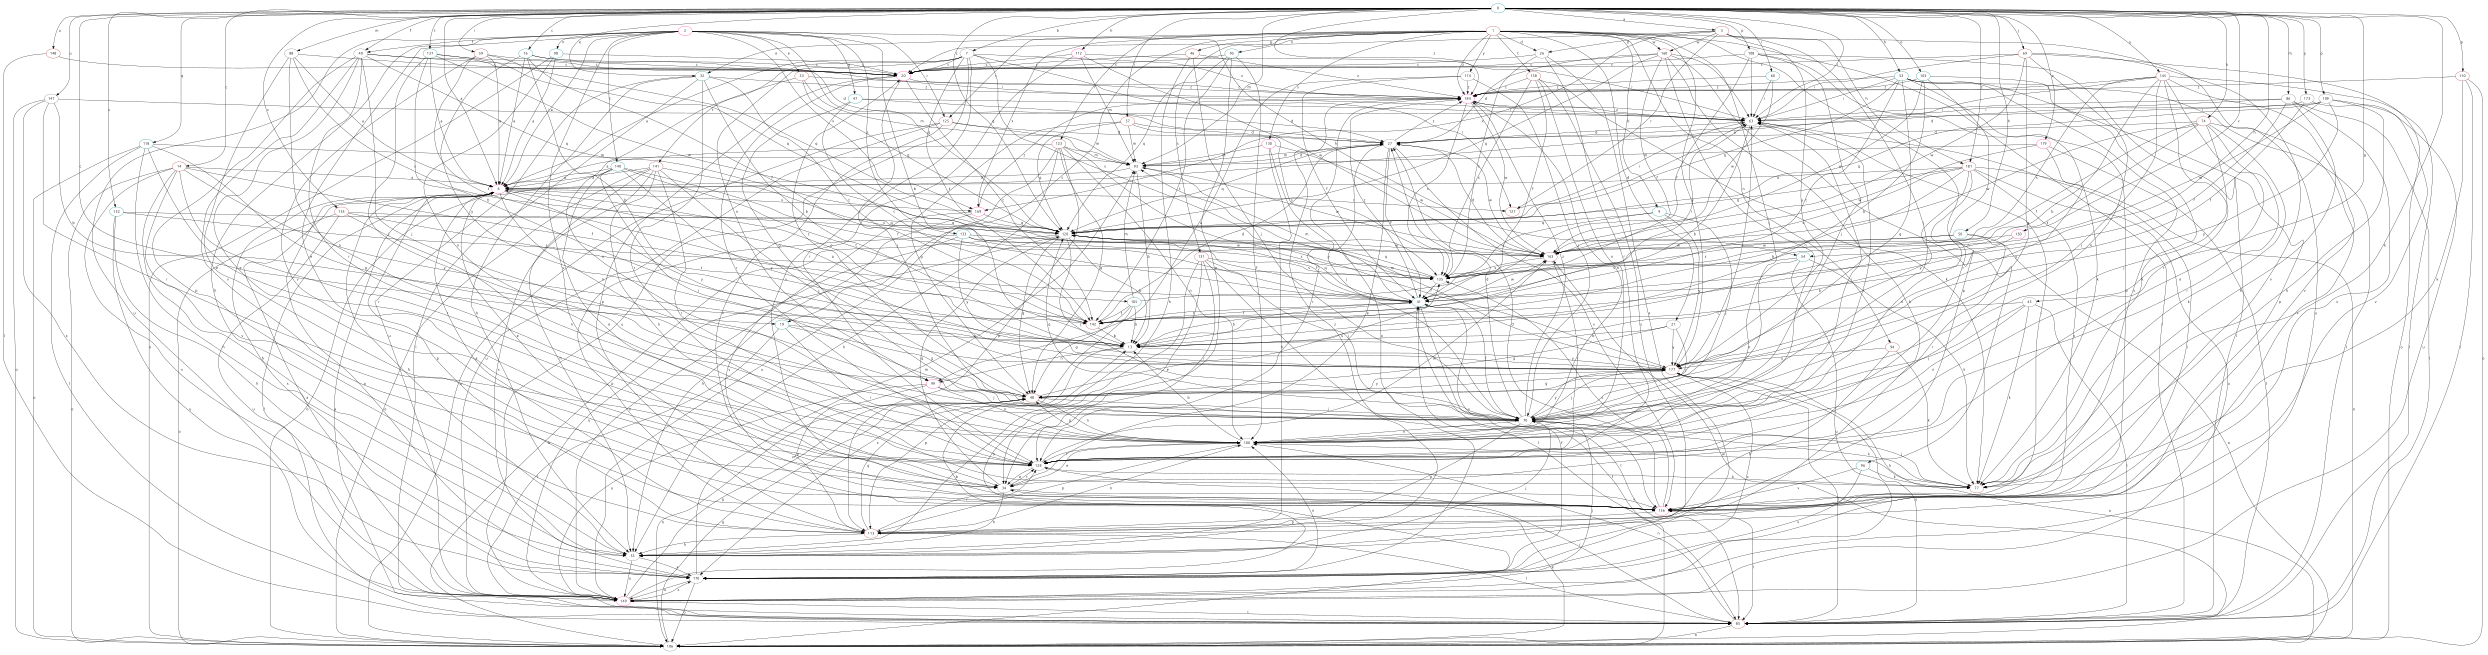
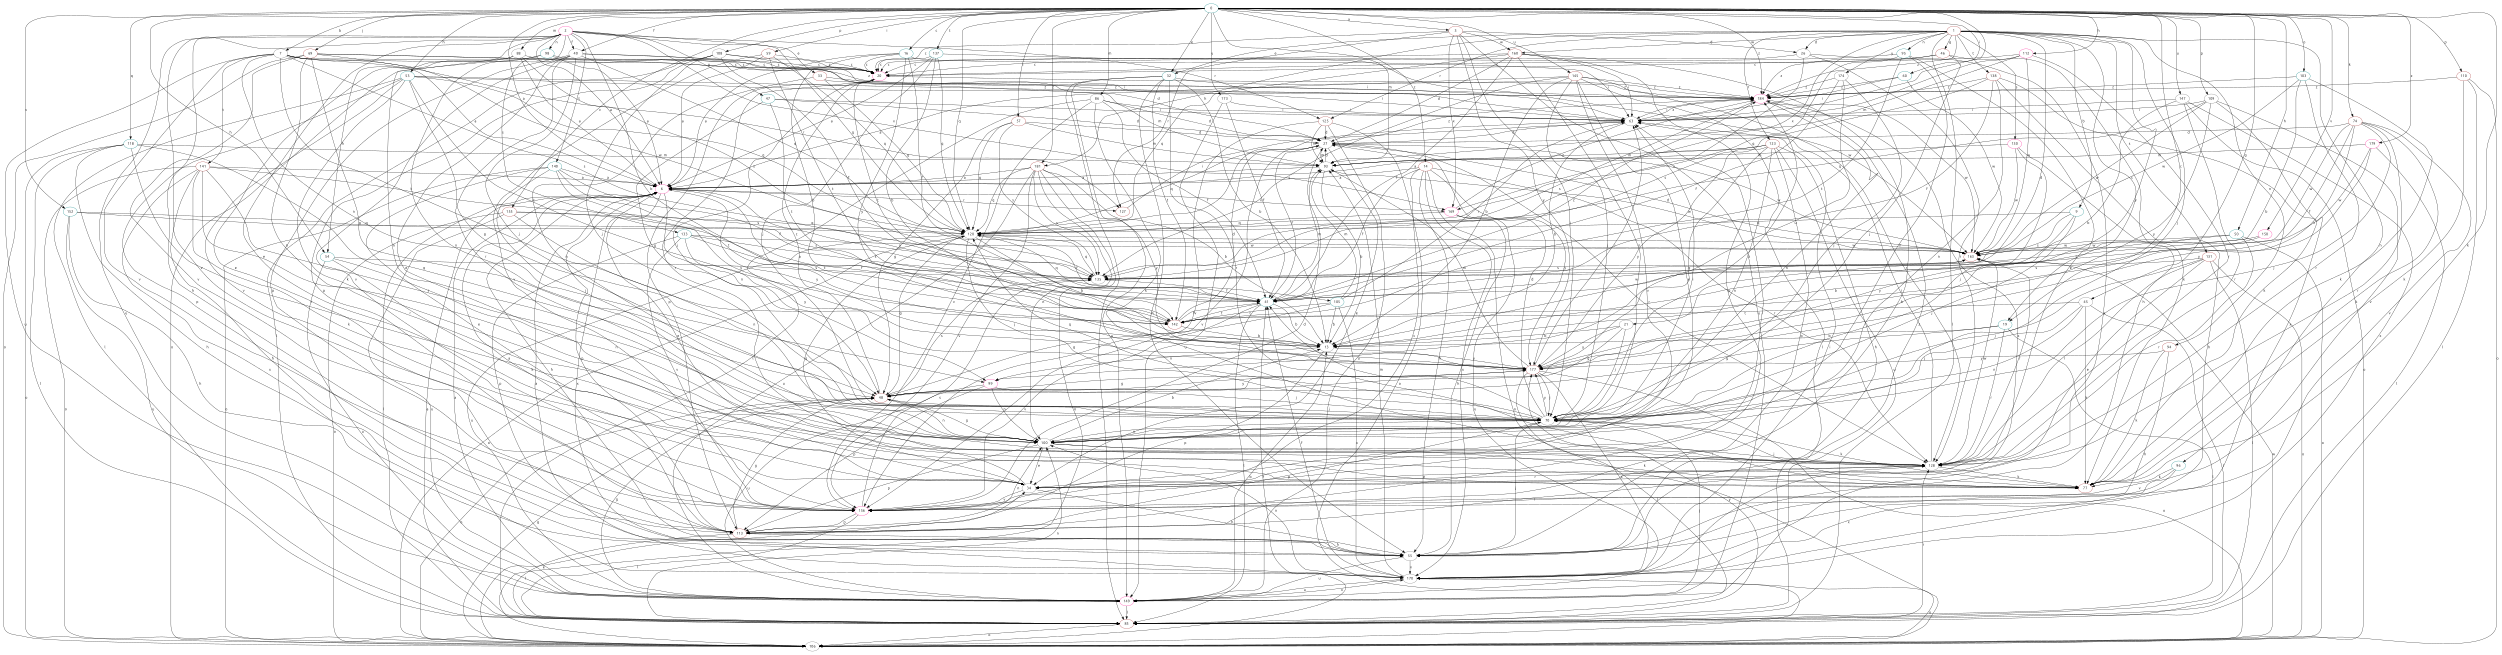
(53, 54) -> none
